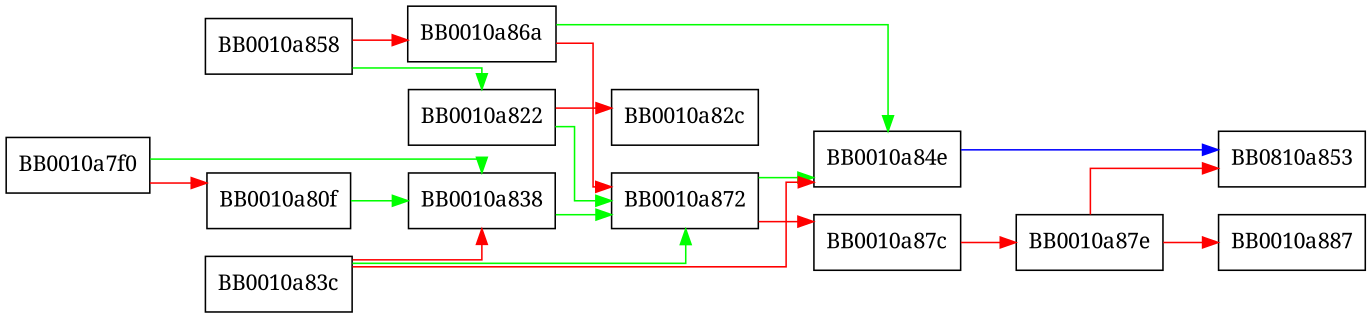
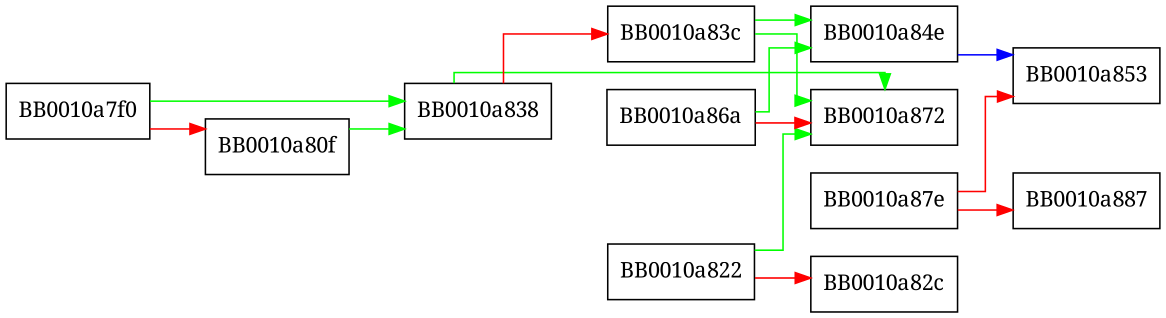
(279, 46) -> none
(1292, 159) -> (1087, 76)
(777, 178) -> none
(887, 242) -> none
(425, 260) -> (523, 34)
(697, 267) -> (775, 20)
